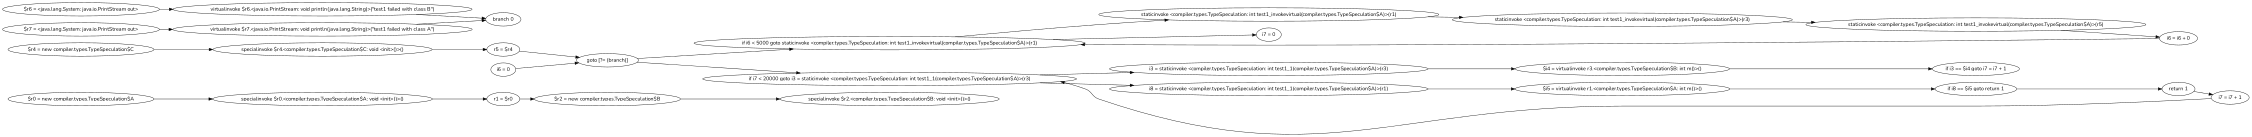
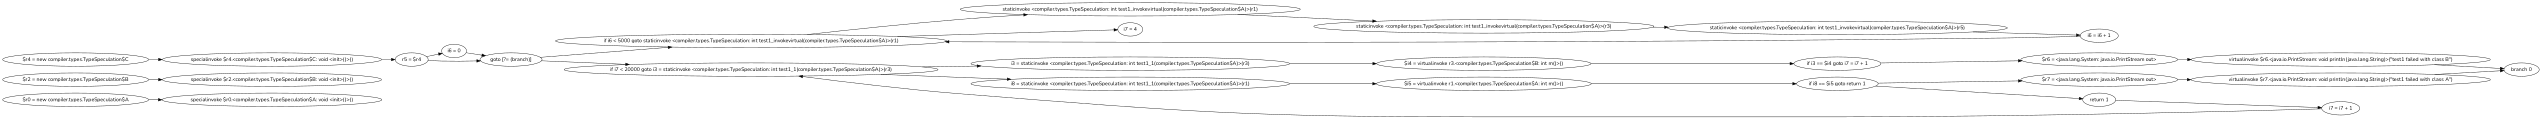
(1269, 35) -> (1130, 29)
(2179, 38) -> (2099, 36)
none -> (433, 55)
none -> (1949, 62)
none -> (1948, 82)
(503, 99) -> none
